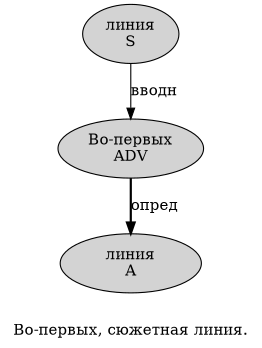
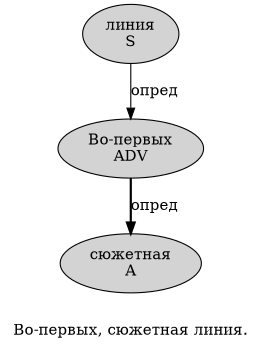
(154, 91) -> (154, 91)
(131, 263) -> (131, 263)
